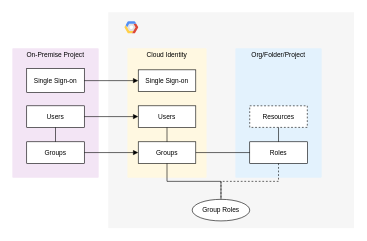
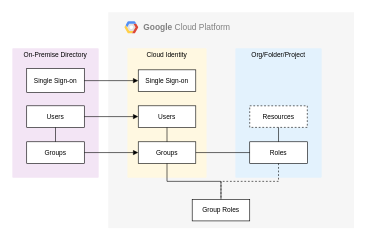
none -> (194, 27)
(56, 55) -> (56, 55)
(221, 210) -> (221, 210)
